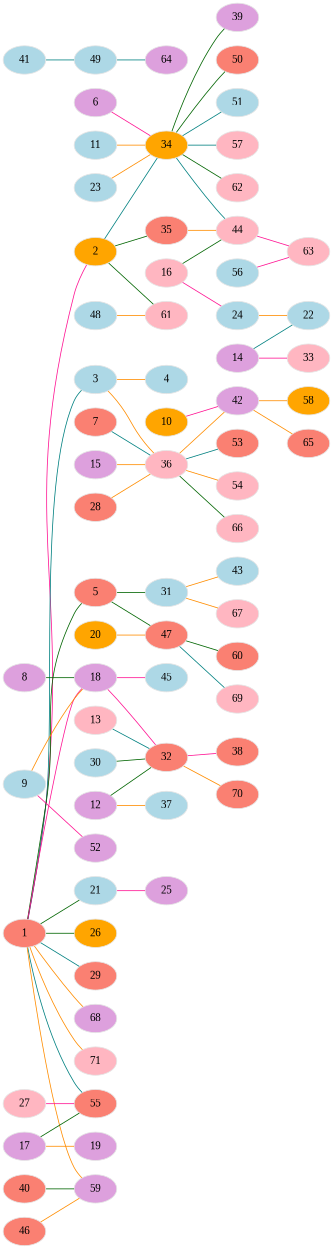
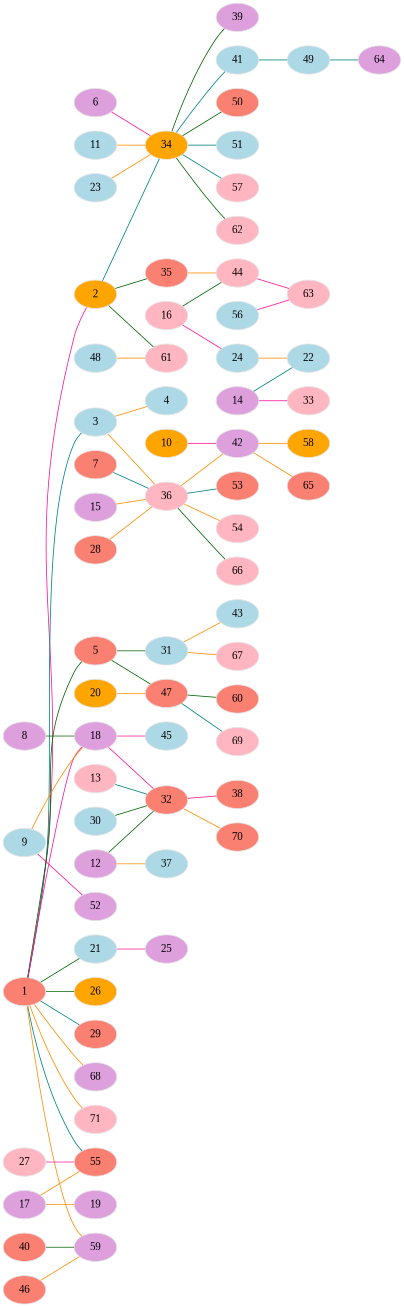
(200, 189) -> (200, 101)
(64, 1123) -> (64, 1181)
